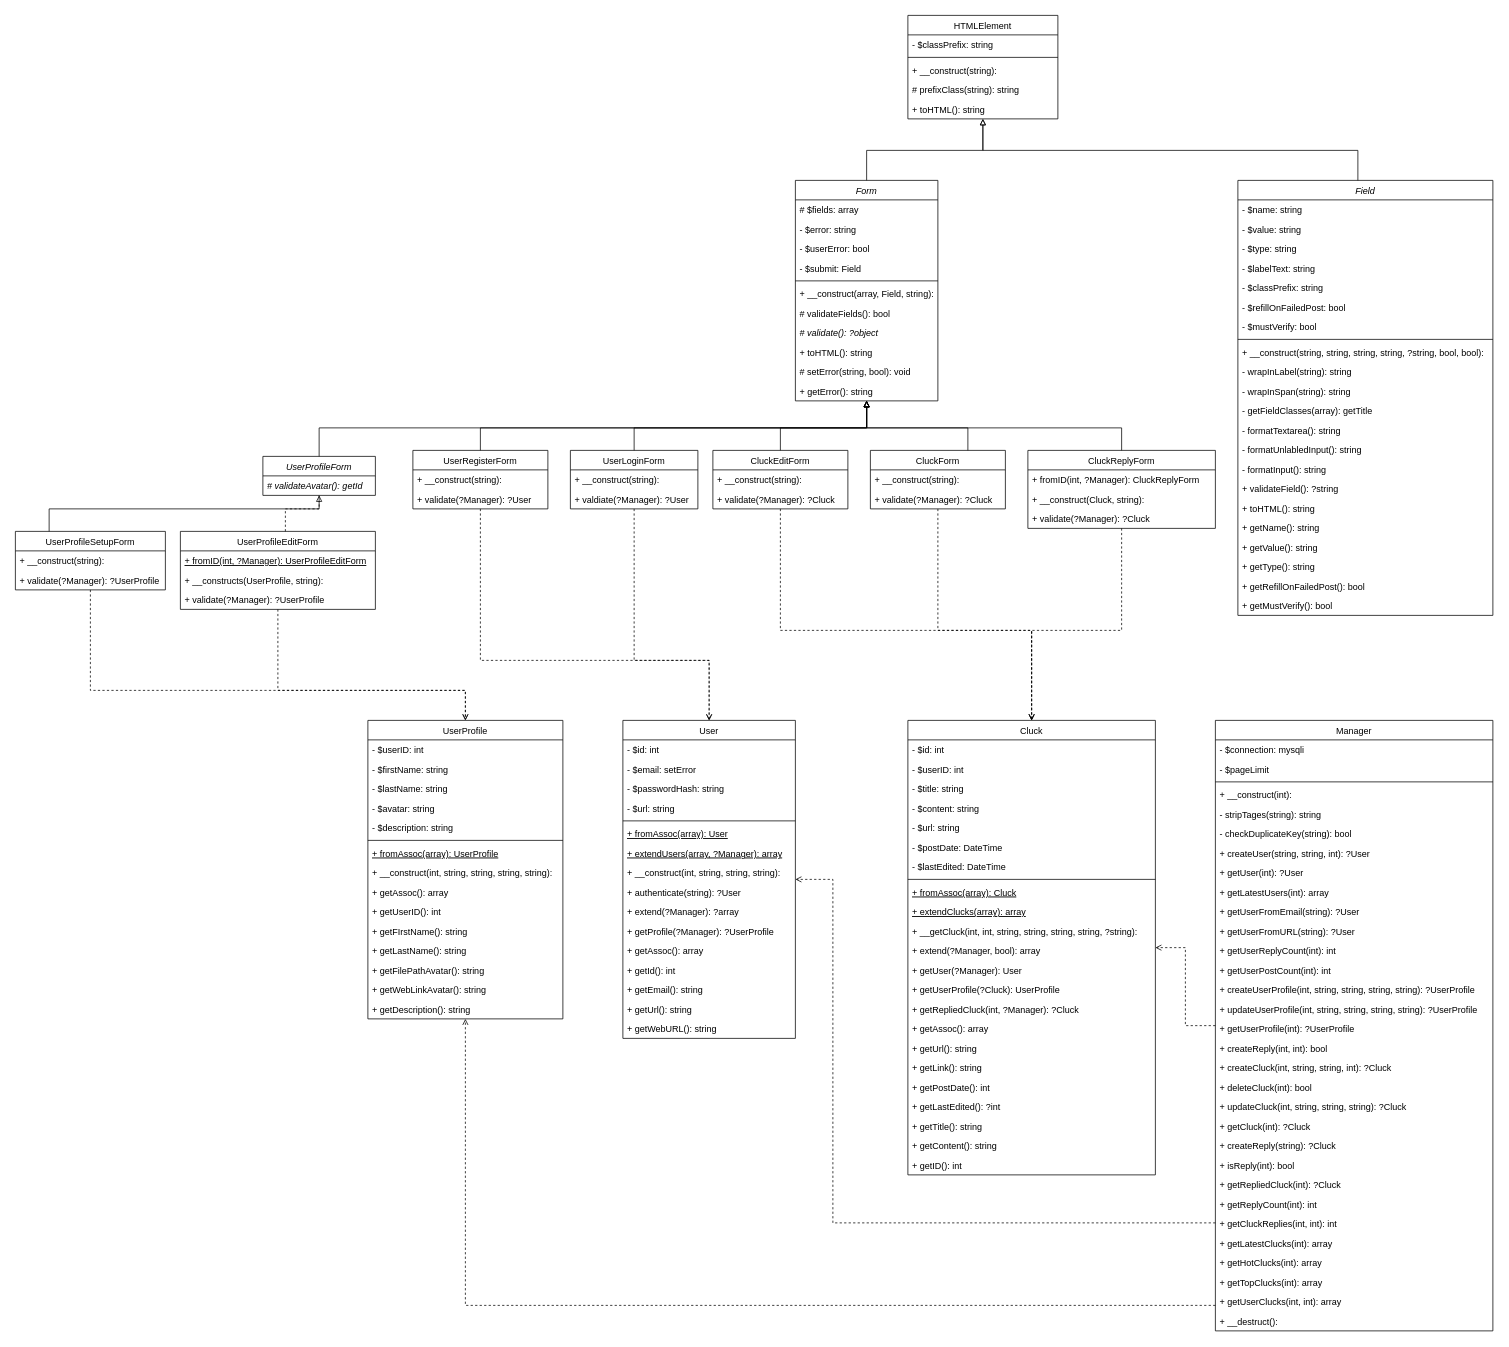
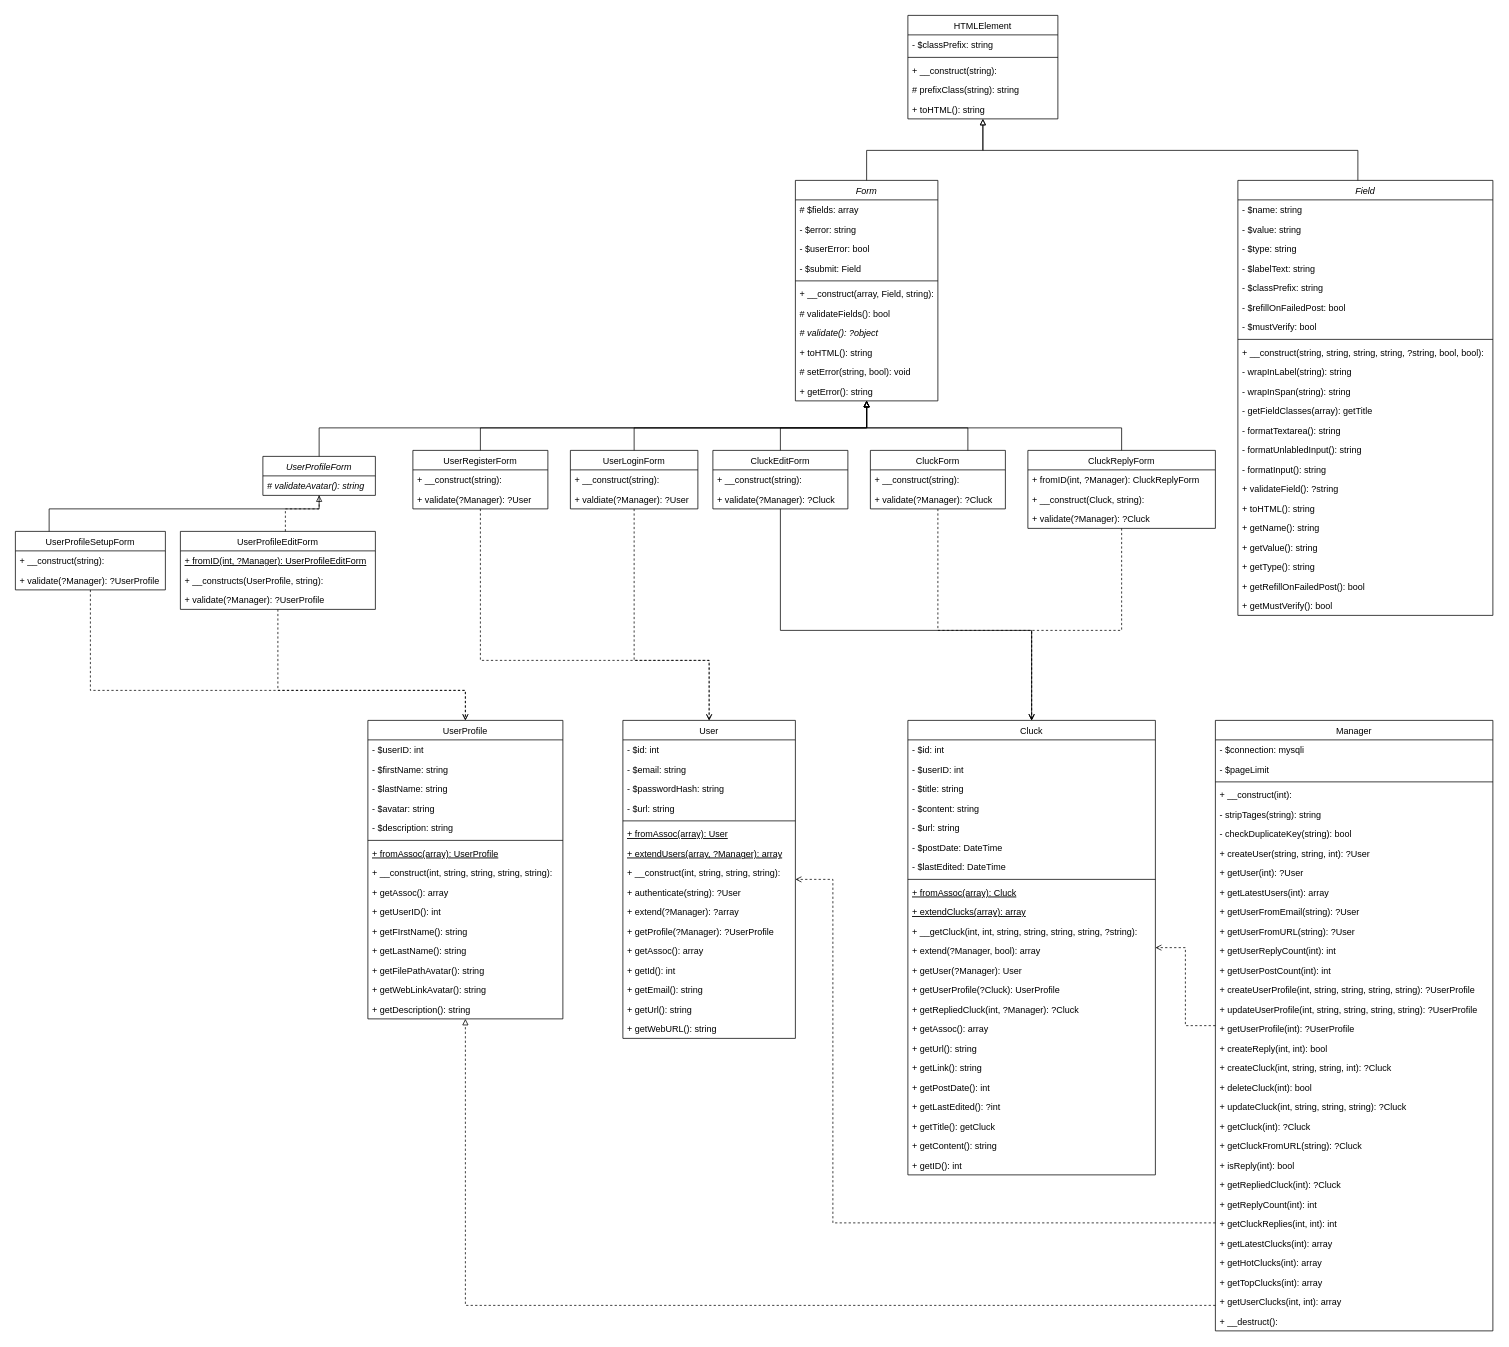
(324, 486) -> (326, 486)
(796, 630) -> (796, 630)
(667, 770) -> (660, 770)
(465, 1024) -> (465, 1026)
(955, 1127) -> (960, 1127)
(1286, 1146) -> (1296, 1146)
